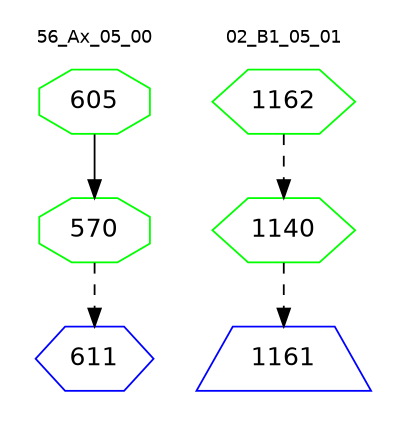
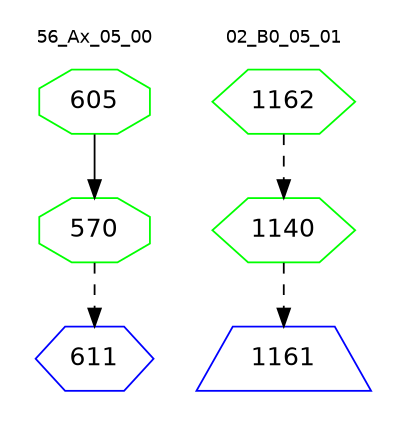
(284, 38) -> (284, 38)
